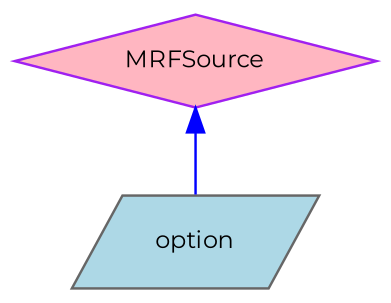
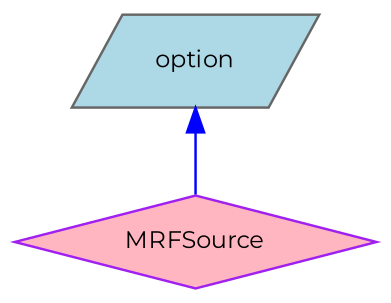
(196, 164) -> (196, 164)
